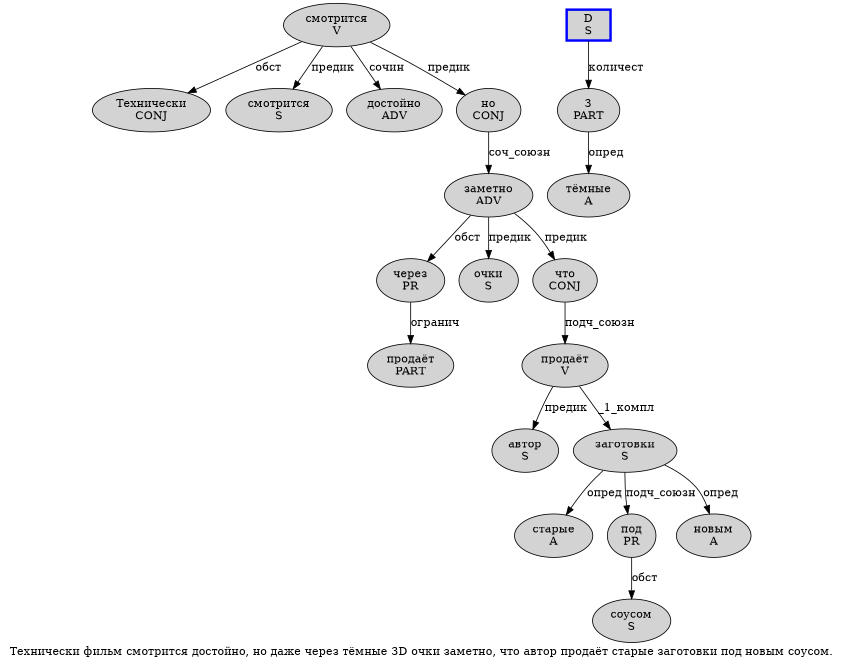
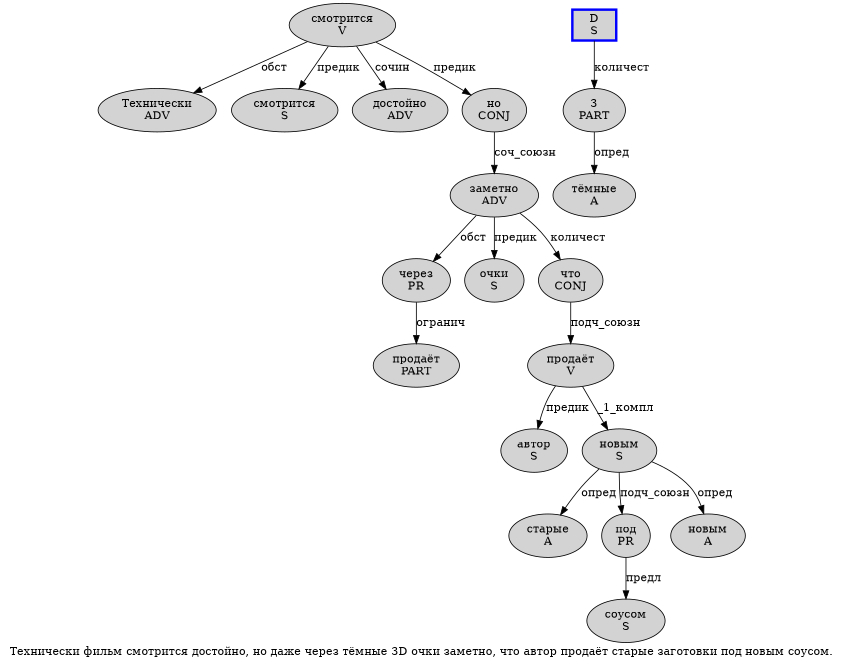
(151, 110) -> (157, 110)
(566, 238) -> (578, 238)
(625, 451) -> (619, 451)
(645, 578) -> (644, 578)
